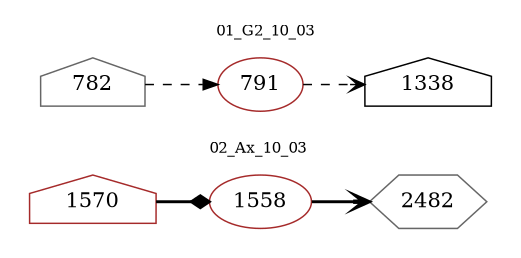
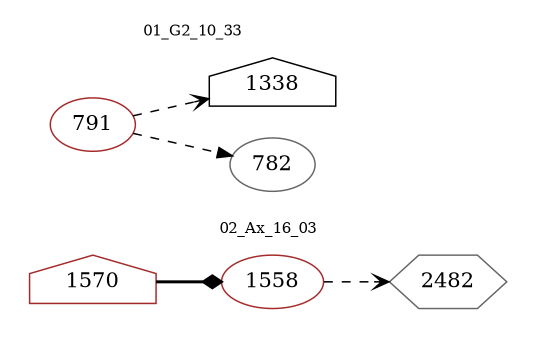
(266, 32) -> (193, 32)
(93, 85) -> (273, 165)
(174, 85) -> (175, 143)
(258, 149) -> (268, 229)
(333, 202) -> (349, 282)
